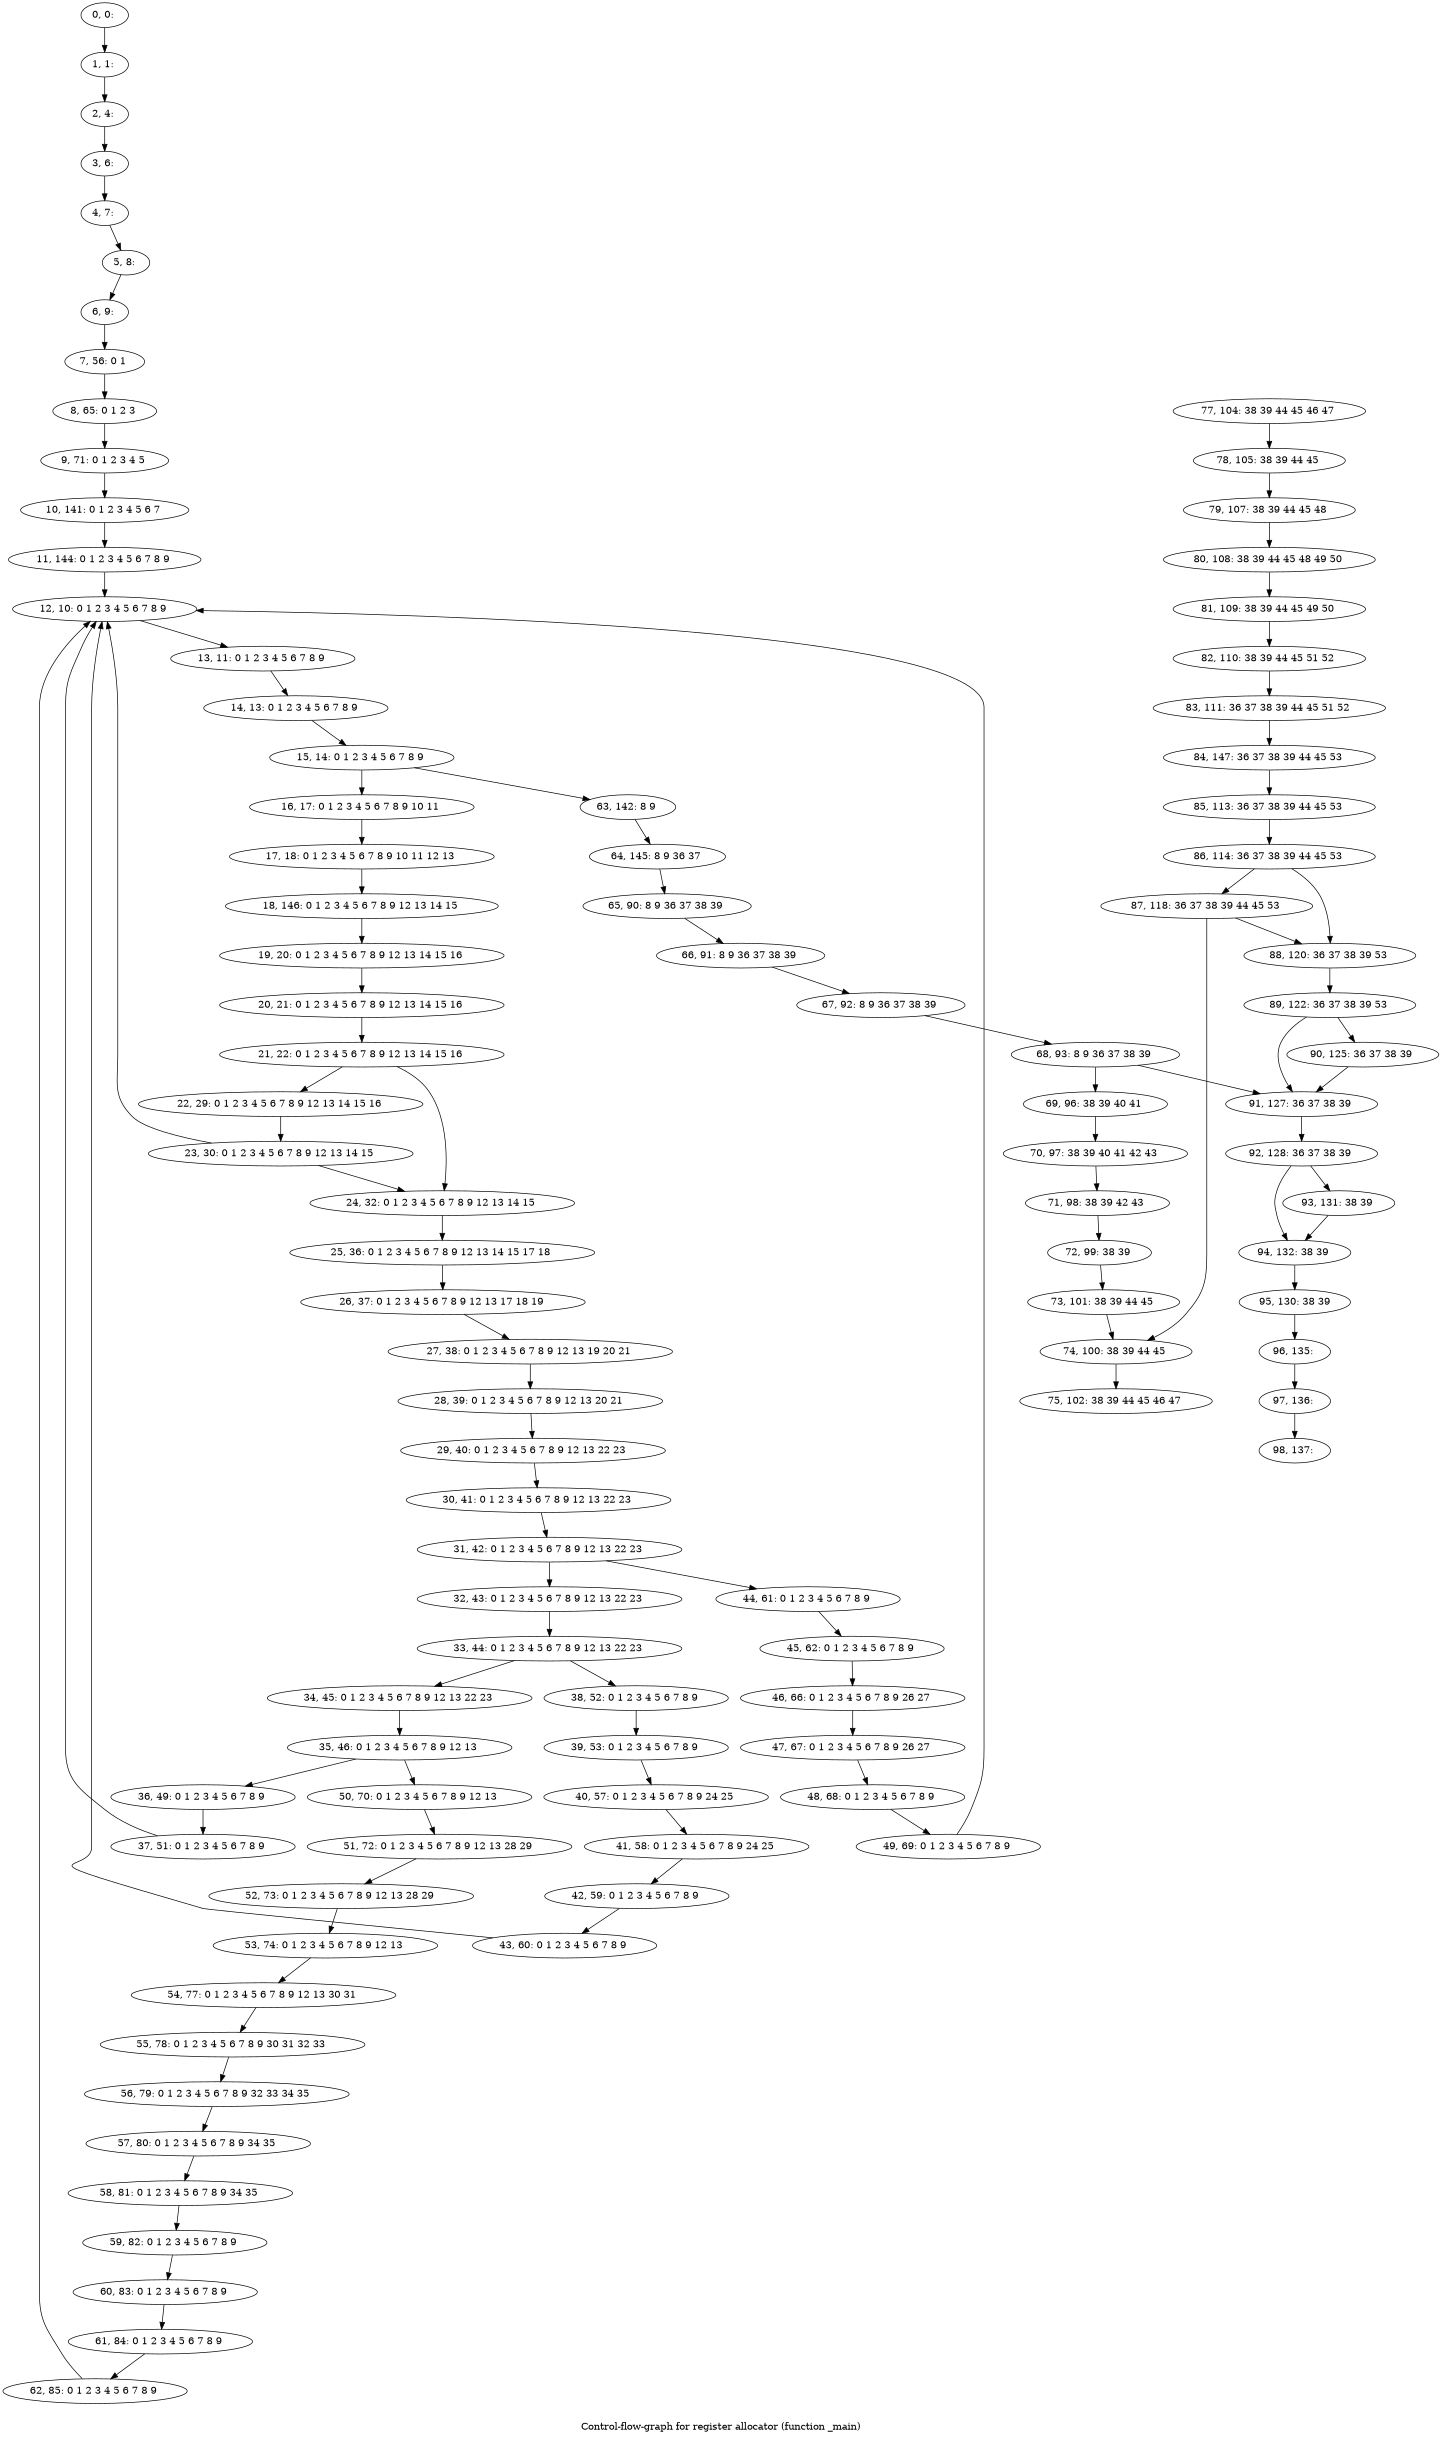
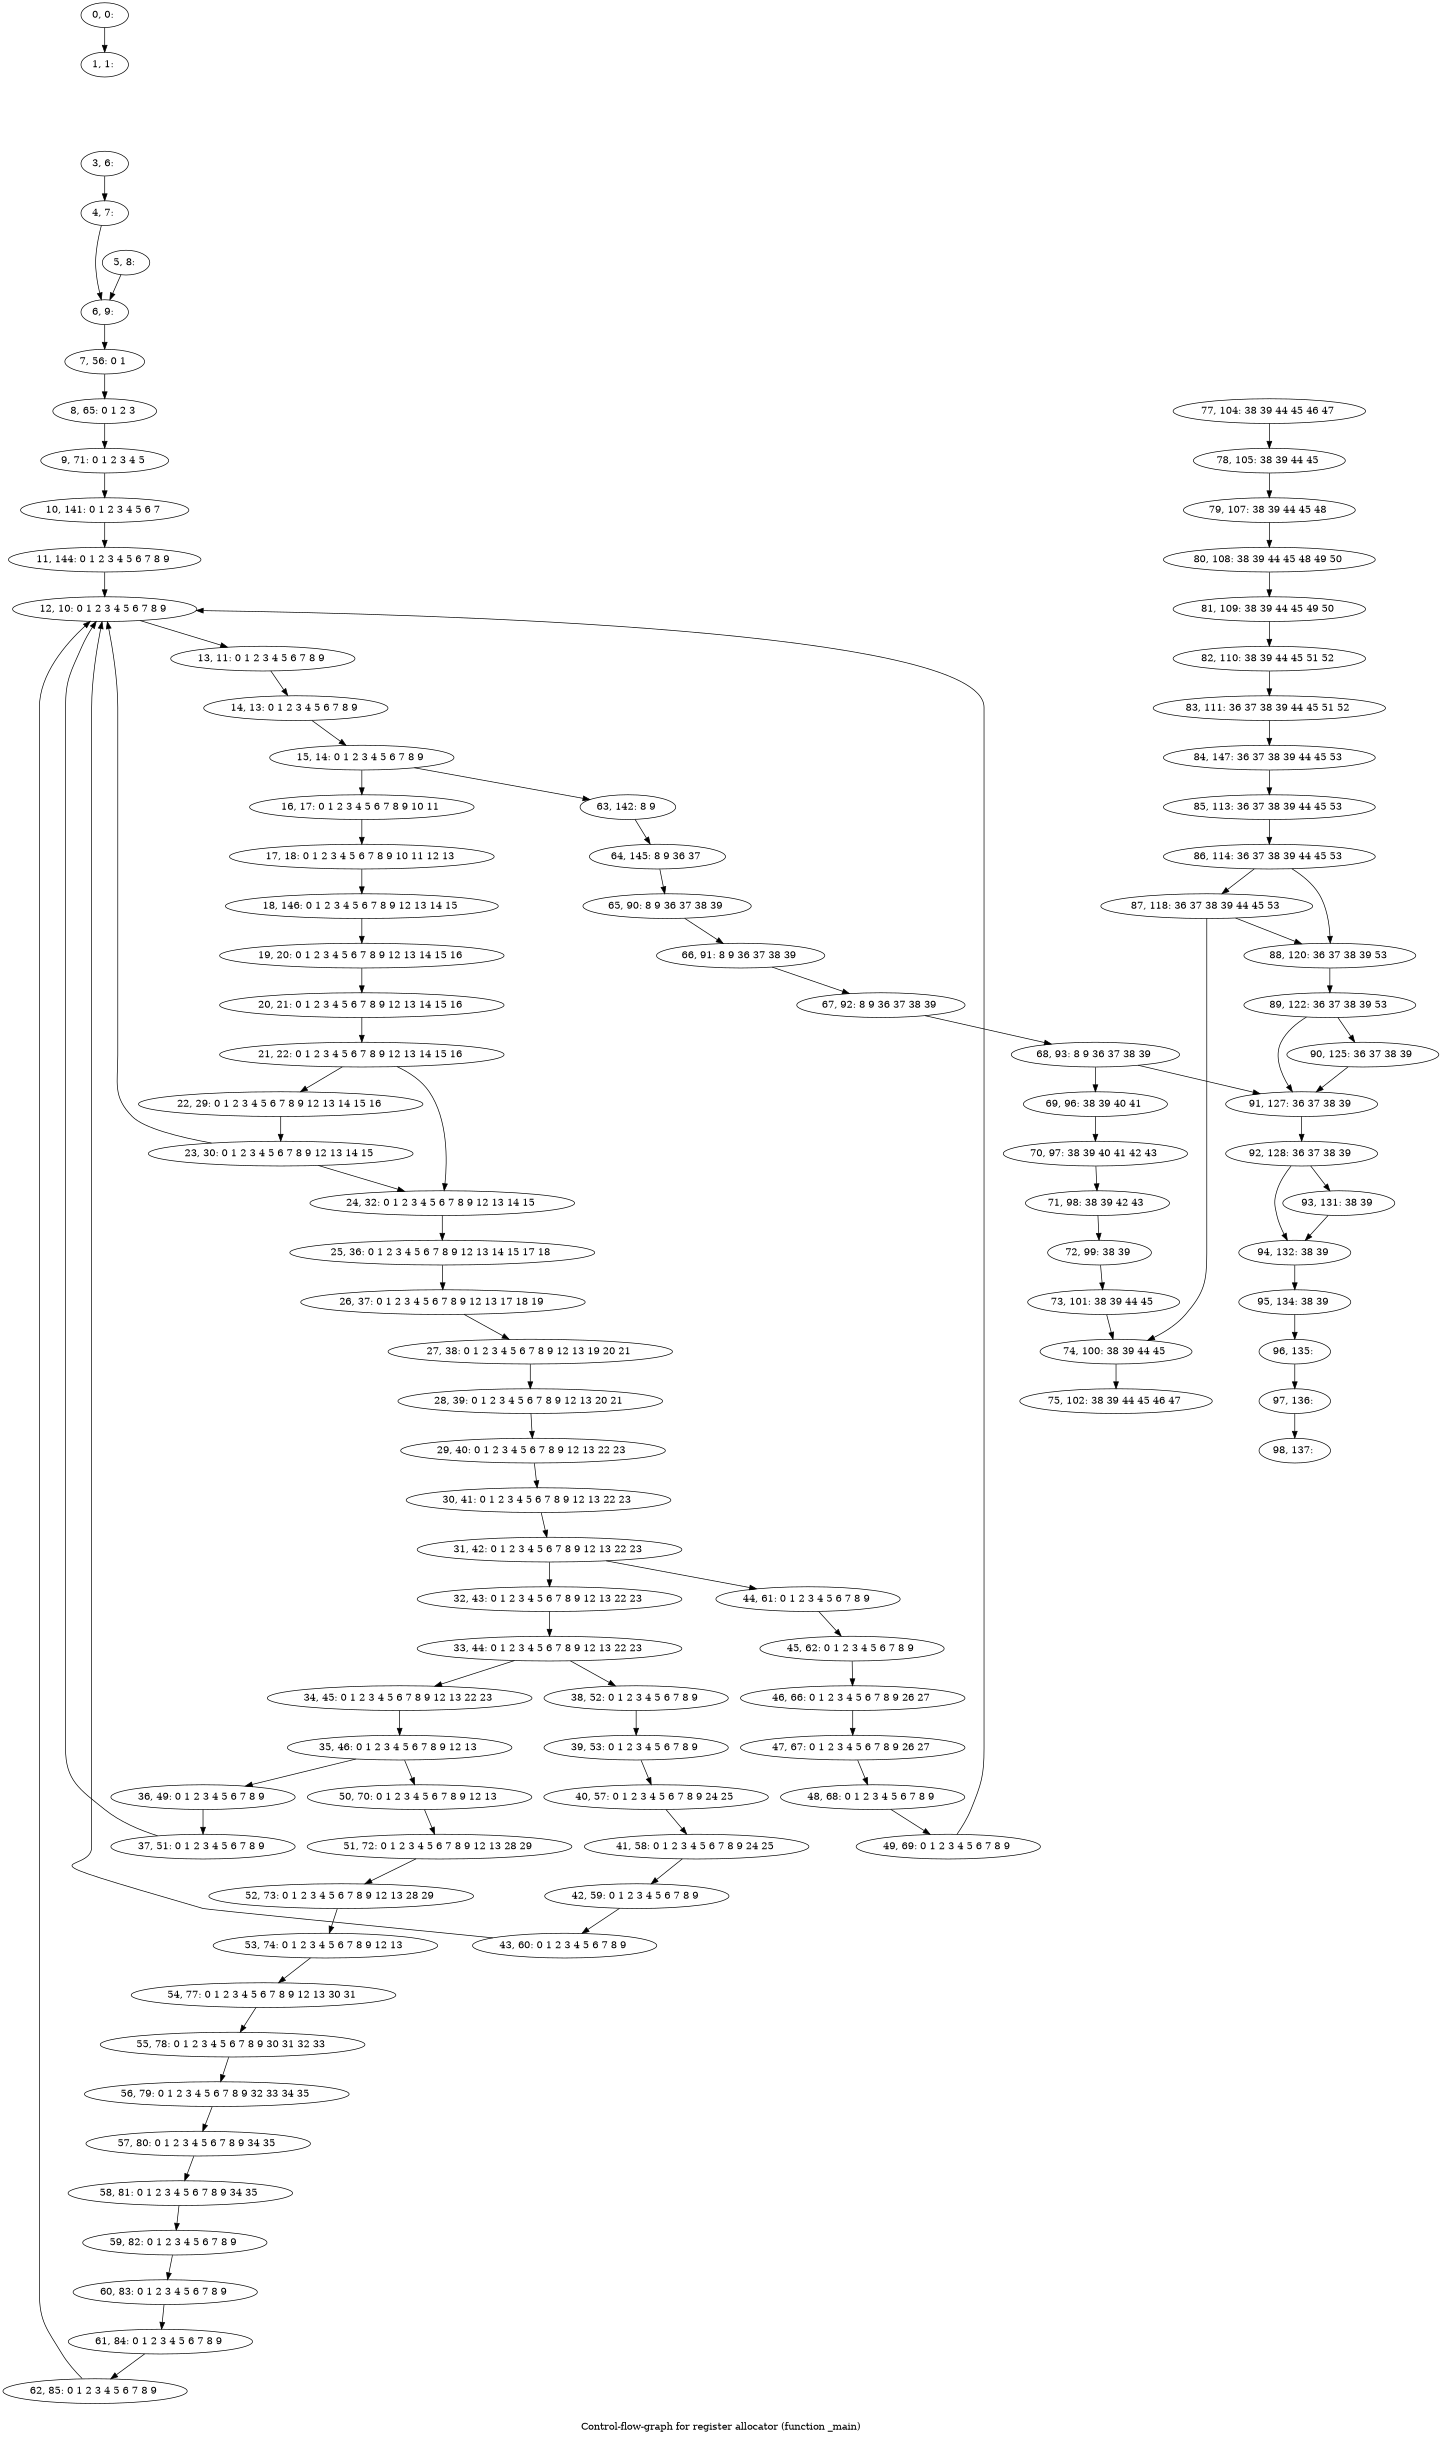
(105, 114) -> none
(114, 235) -> (96, 259)
(1295, 1302) -> (1295, 1302)
